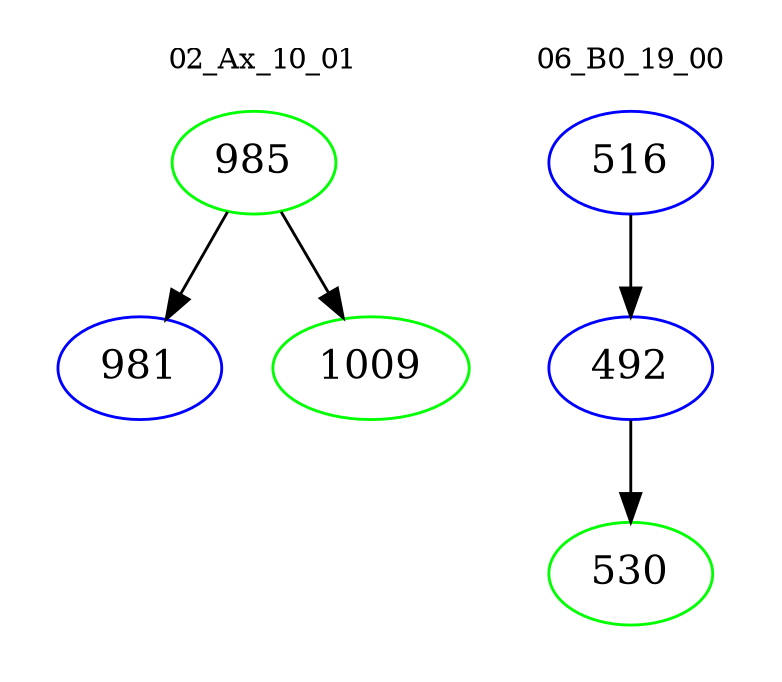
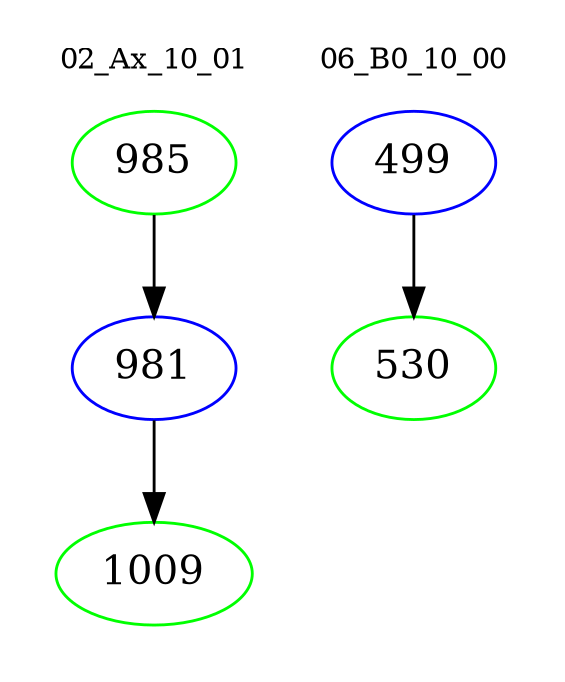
(631, 61) -> (414, 61)
(631, 163) -> none
(305, 252) -> (154, 457)
(631, 368) -> (414, 163)
